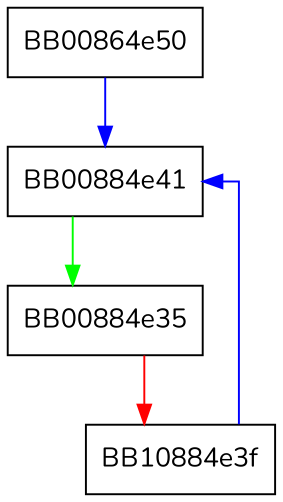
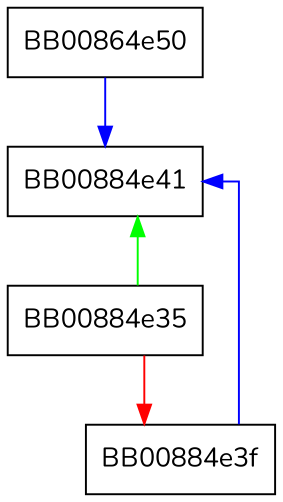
(73, 241) -> (138, 261)
(181, 459) -> (181, 459)
